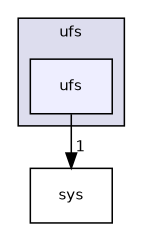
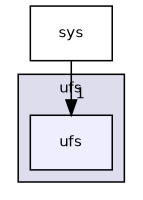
(71, 136) -> (71, 83)
